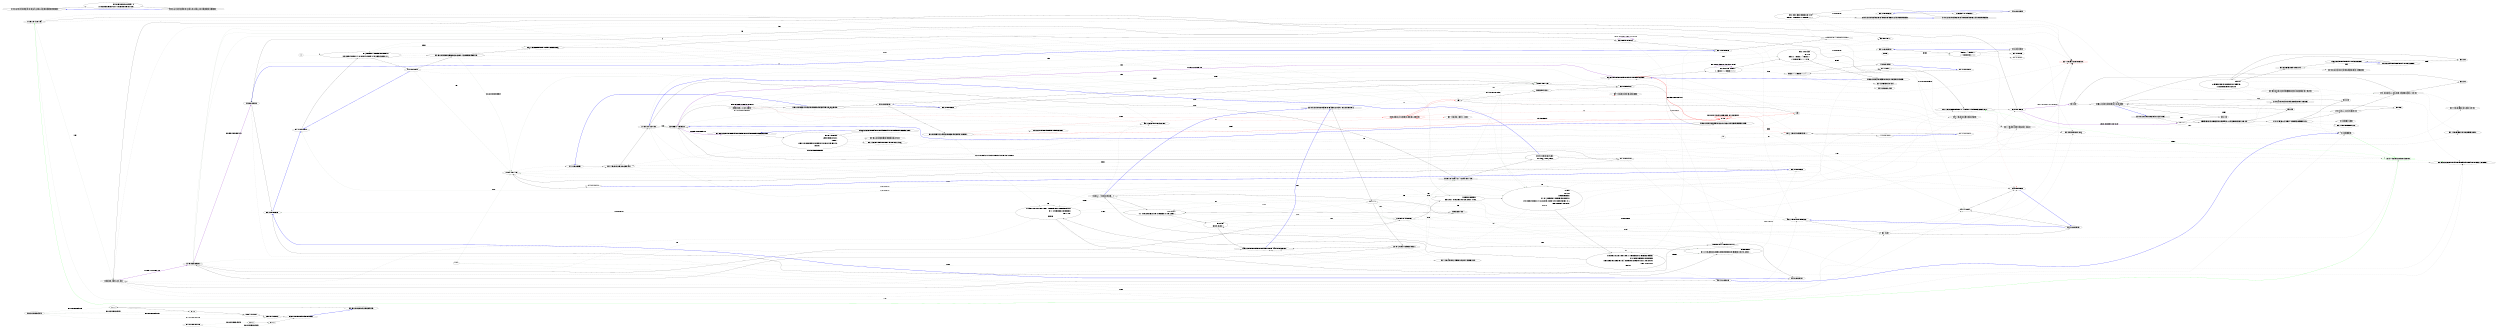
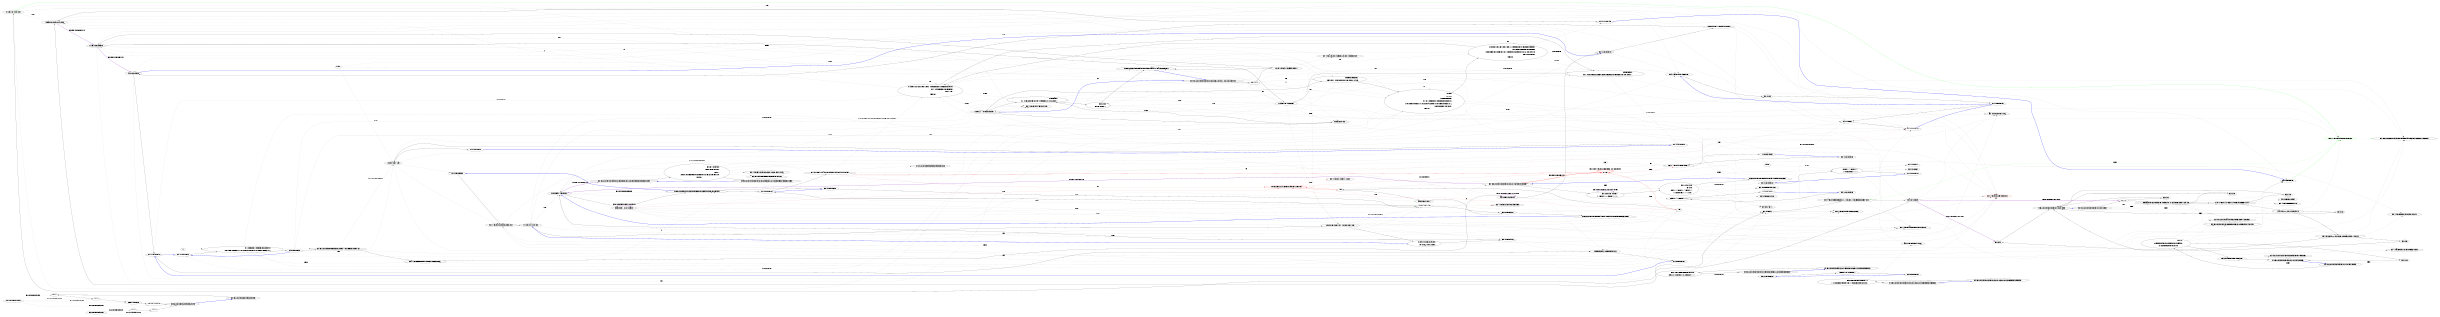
(2047, 105) -> (1955, 217)
none -> (1913, 244)
